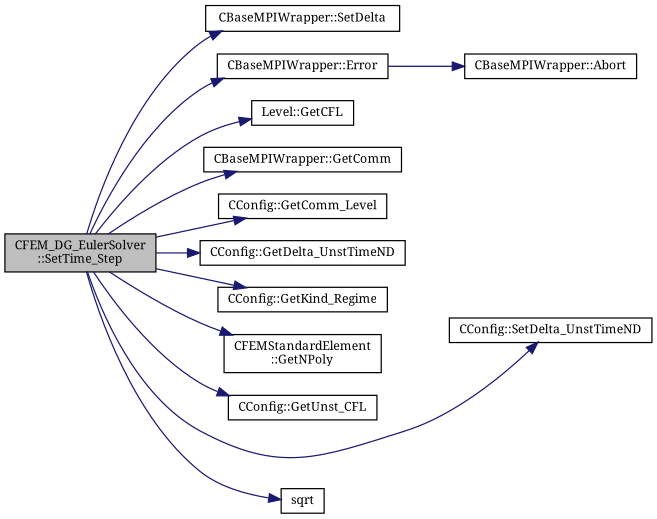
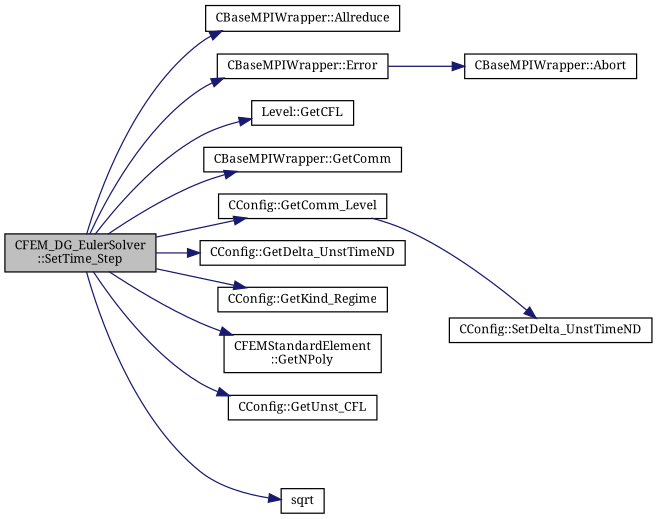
(303, 18) -> (303, 18)
(277, 457) -> (454, 256)
